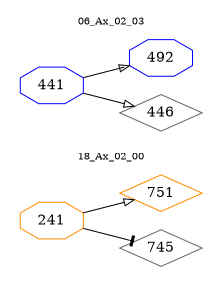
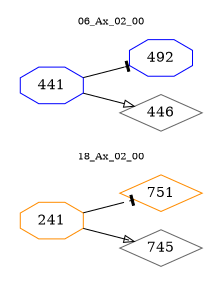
(111, 22) -> (111, 22)
(104, 72) -> (104, 72)
(104, 208) -> (104, 208)
(106, 234) -> (106, 234)
